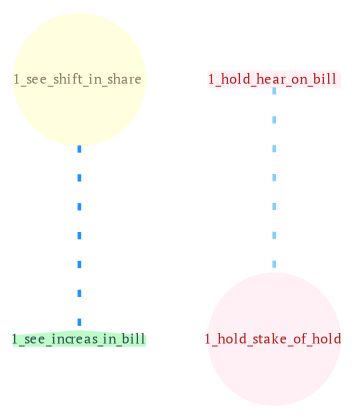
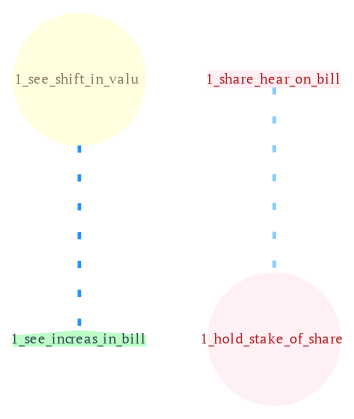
(79, 79) -> (79, 79)
(274, 79) -> (274, 79)
(274, 339) -> (274, 339)
